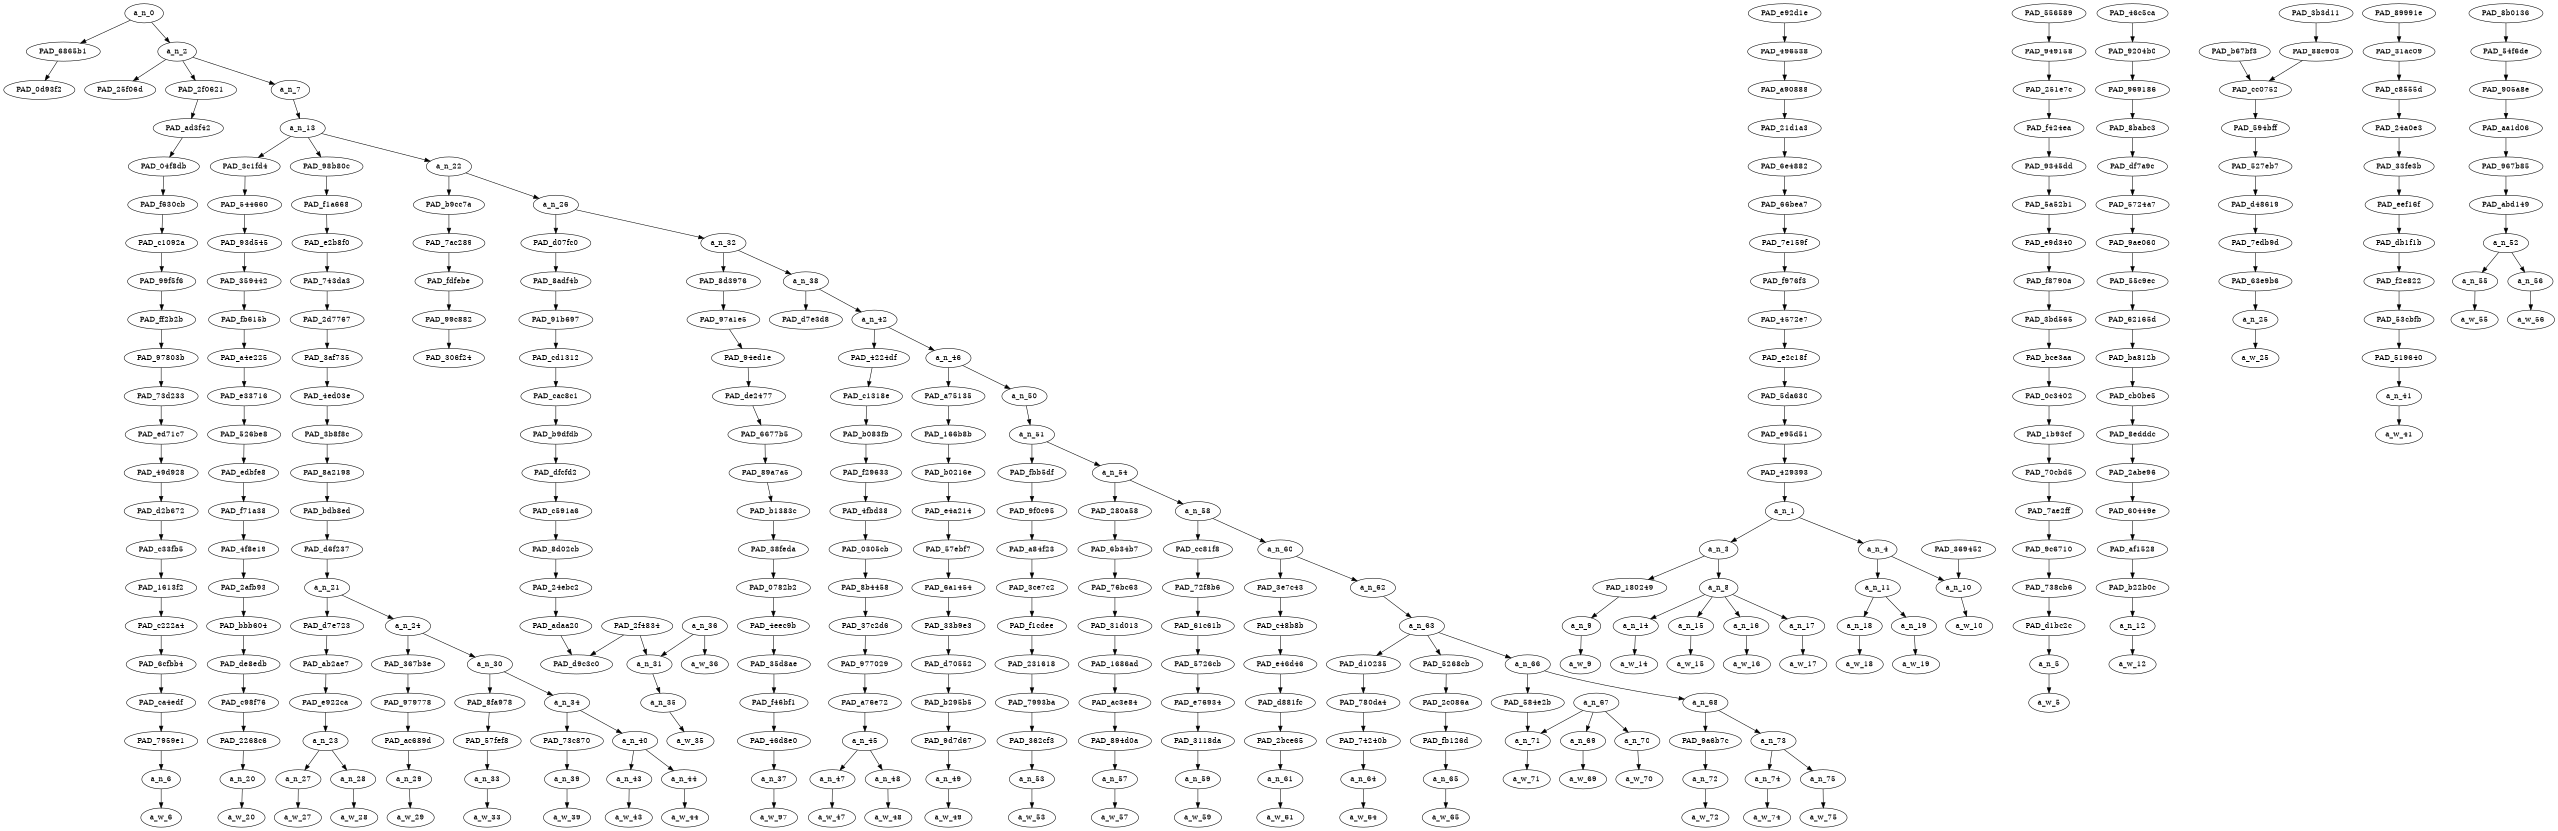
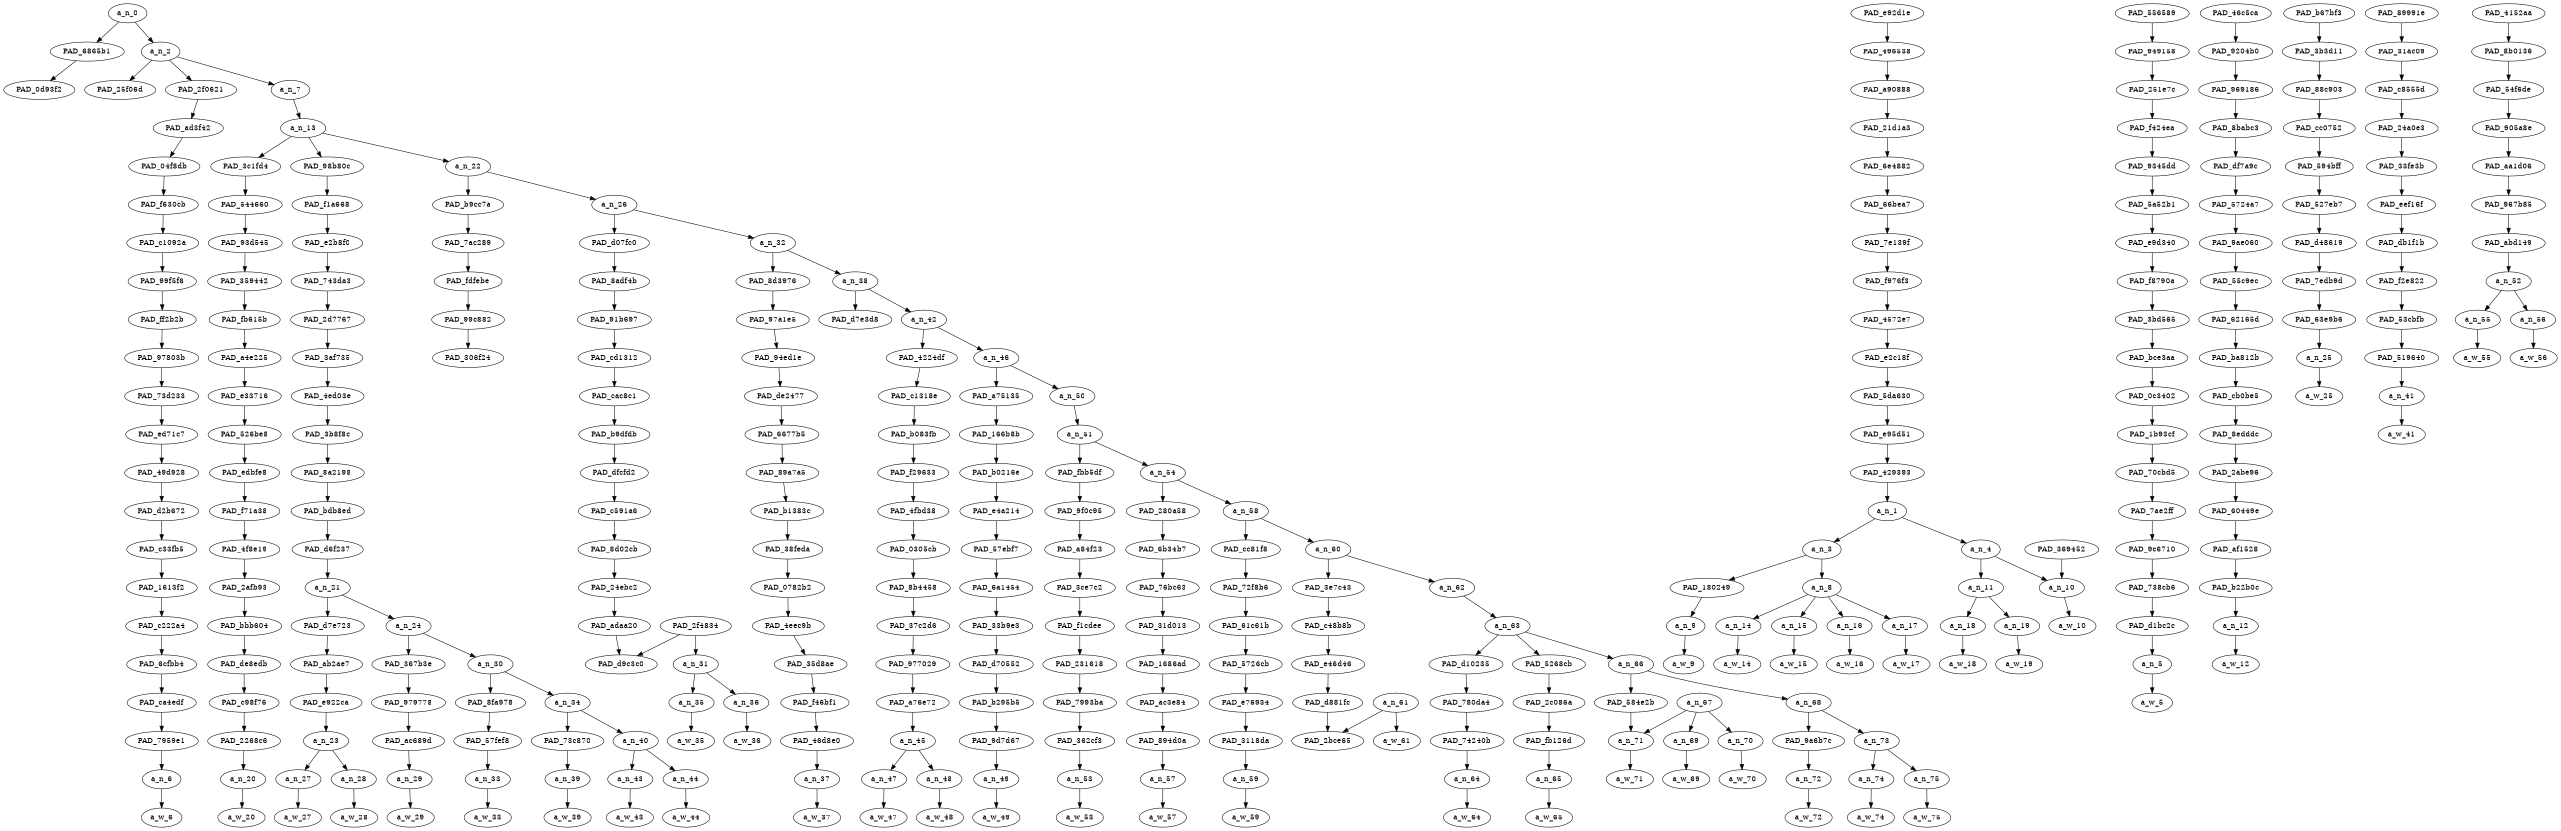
none -> (2509, 13)
(2244, 68) -> (2319, 30)
(1785, 243) -> (1887, 243)
(679, 644) -> (719, 682)
(1280, 758) -> (1365, 720)
(774, 818) -> (817, 818)
